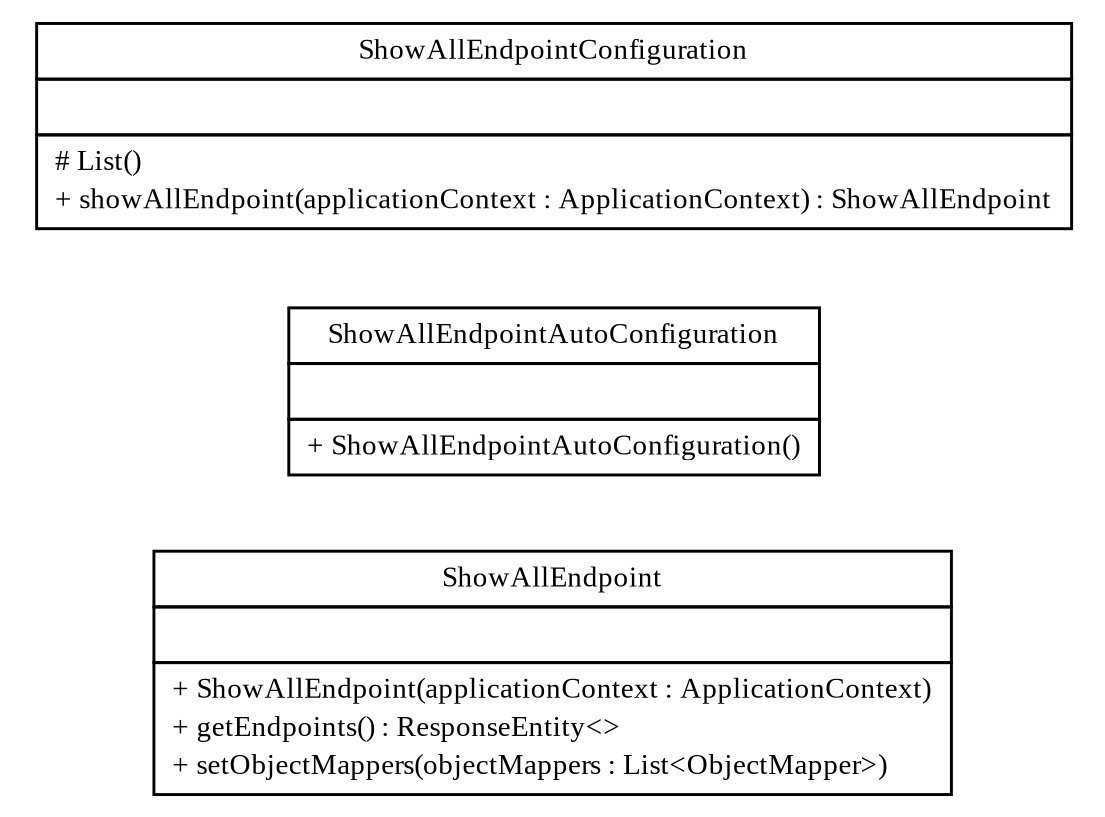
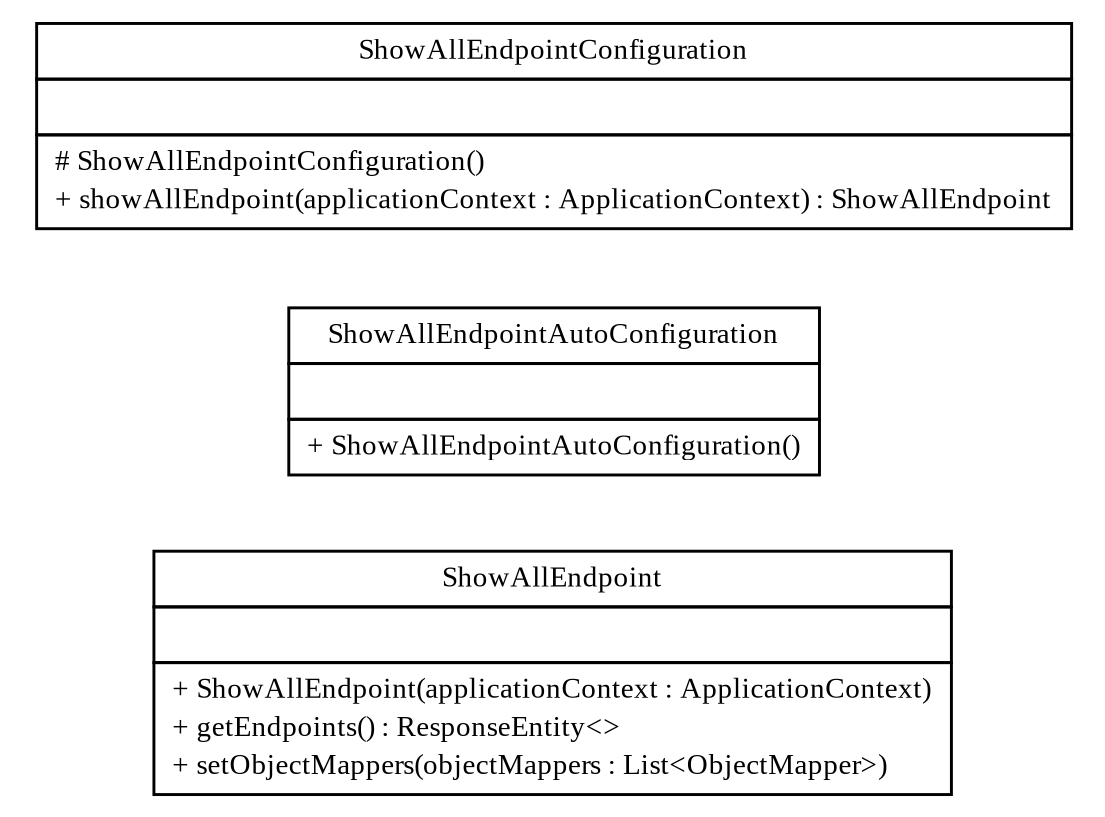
(98, 161) -> (270, 161)
